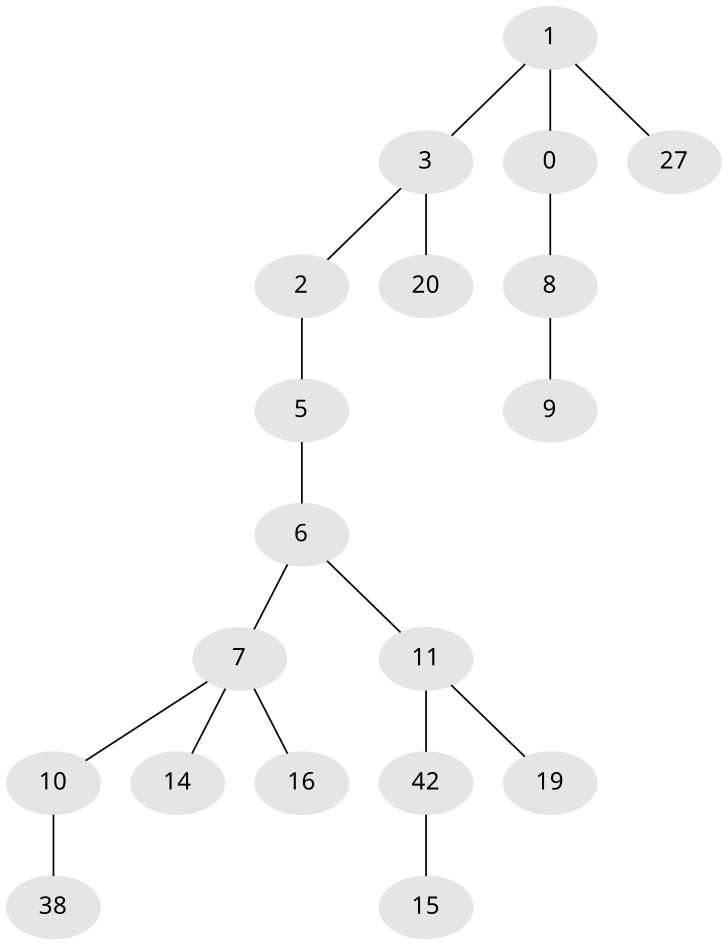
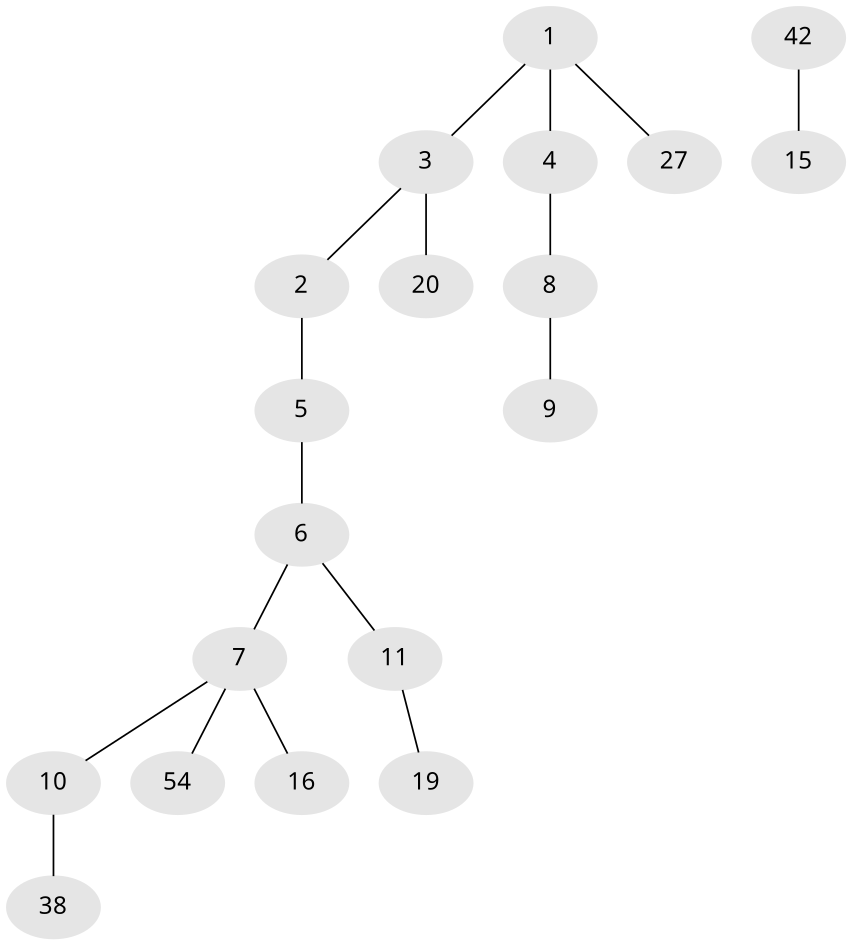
(550, 162) -> (550, 162)
(426, 721) -> none
(178, 783) -> (178, 783)
